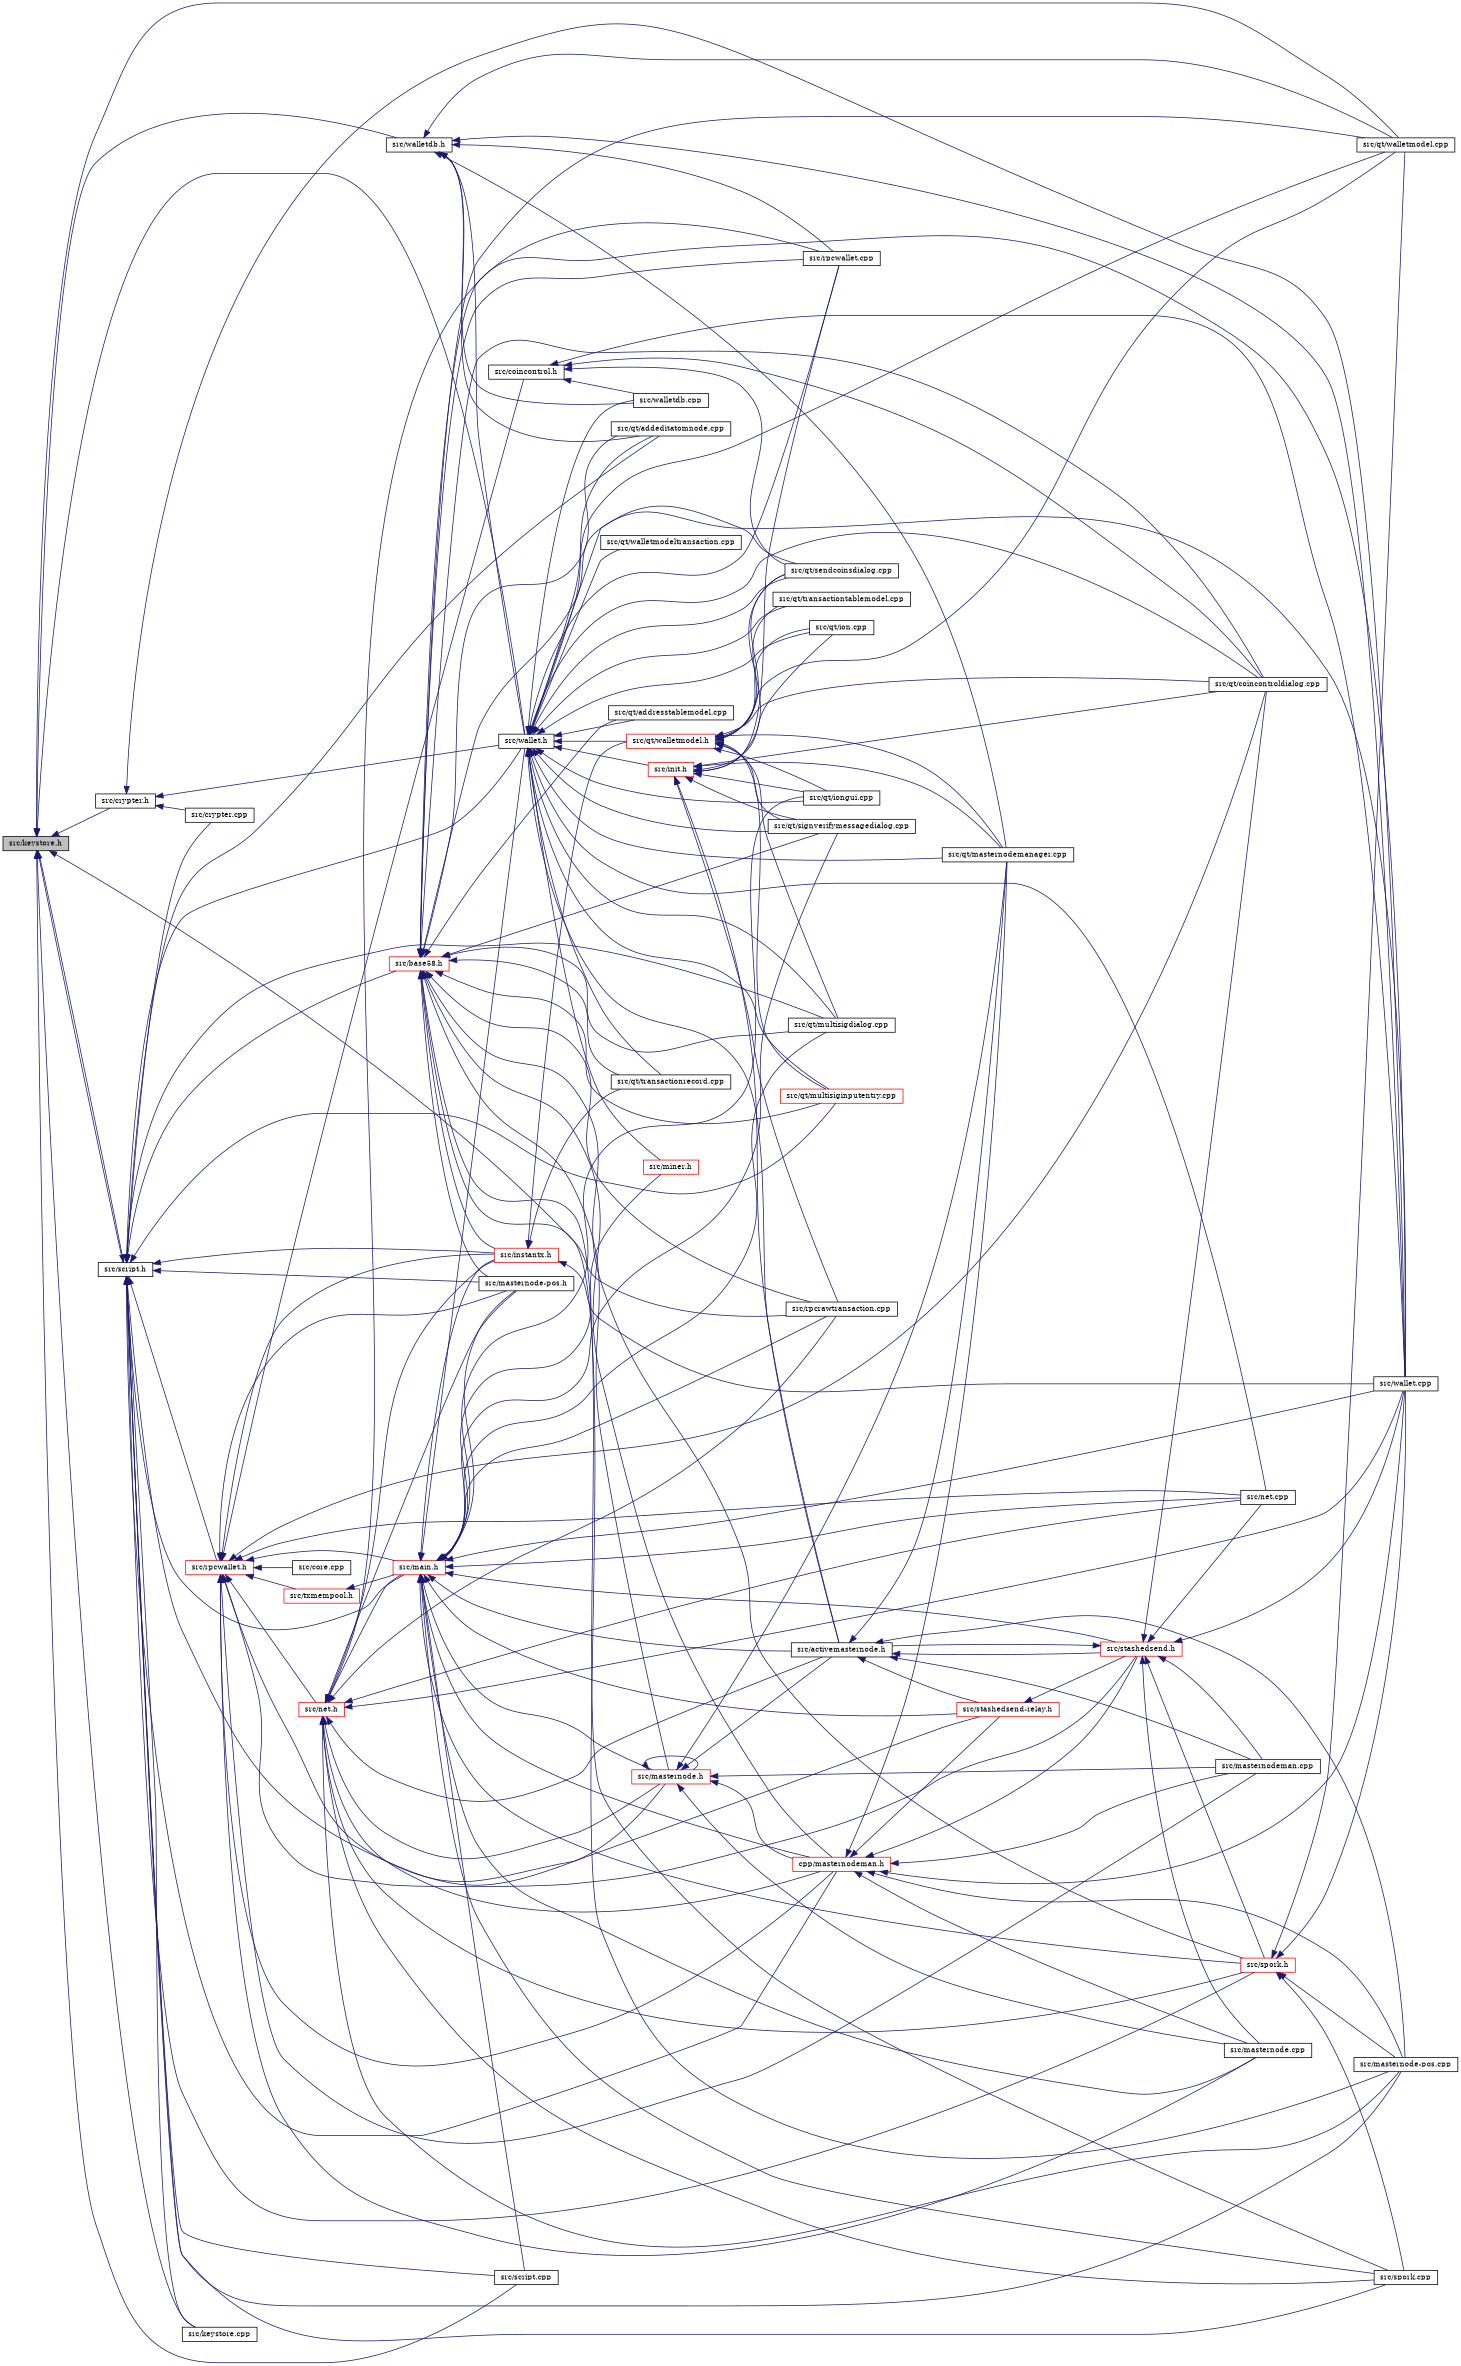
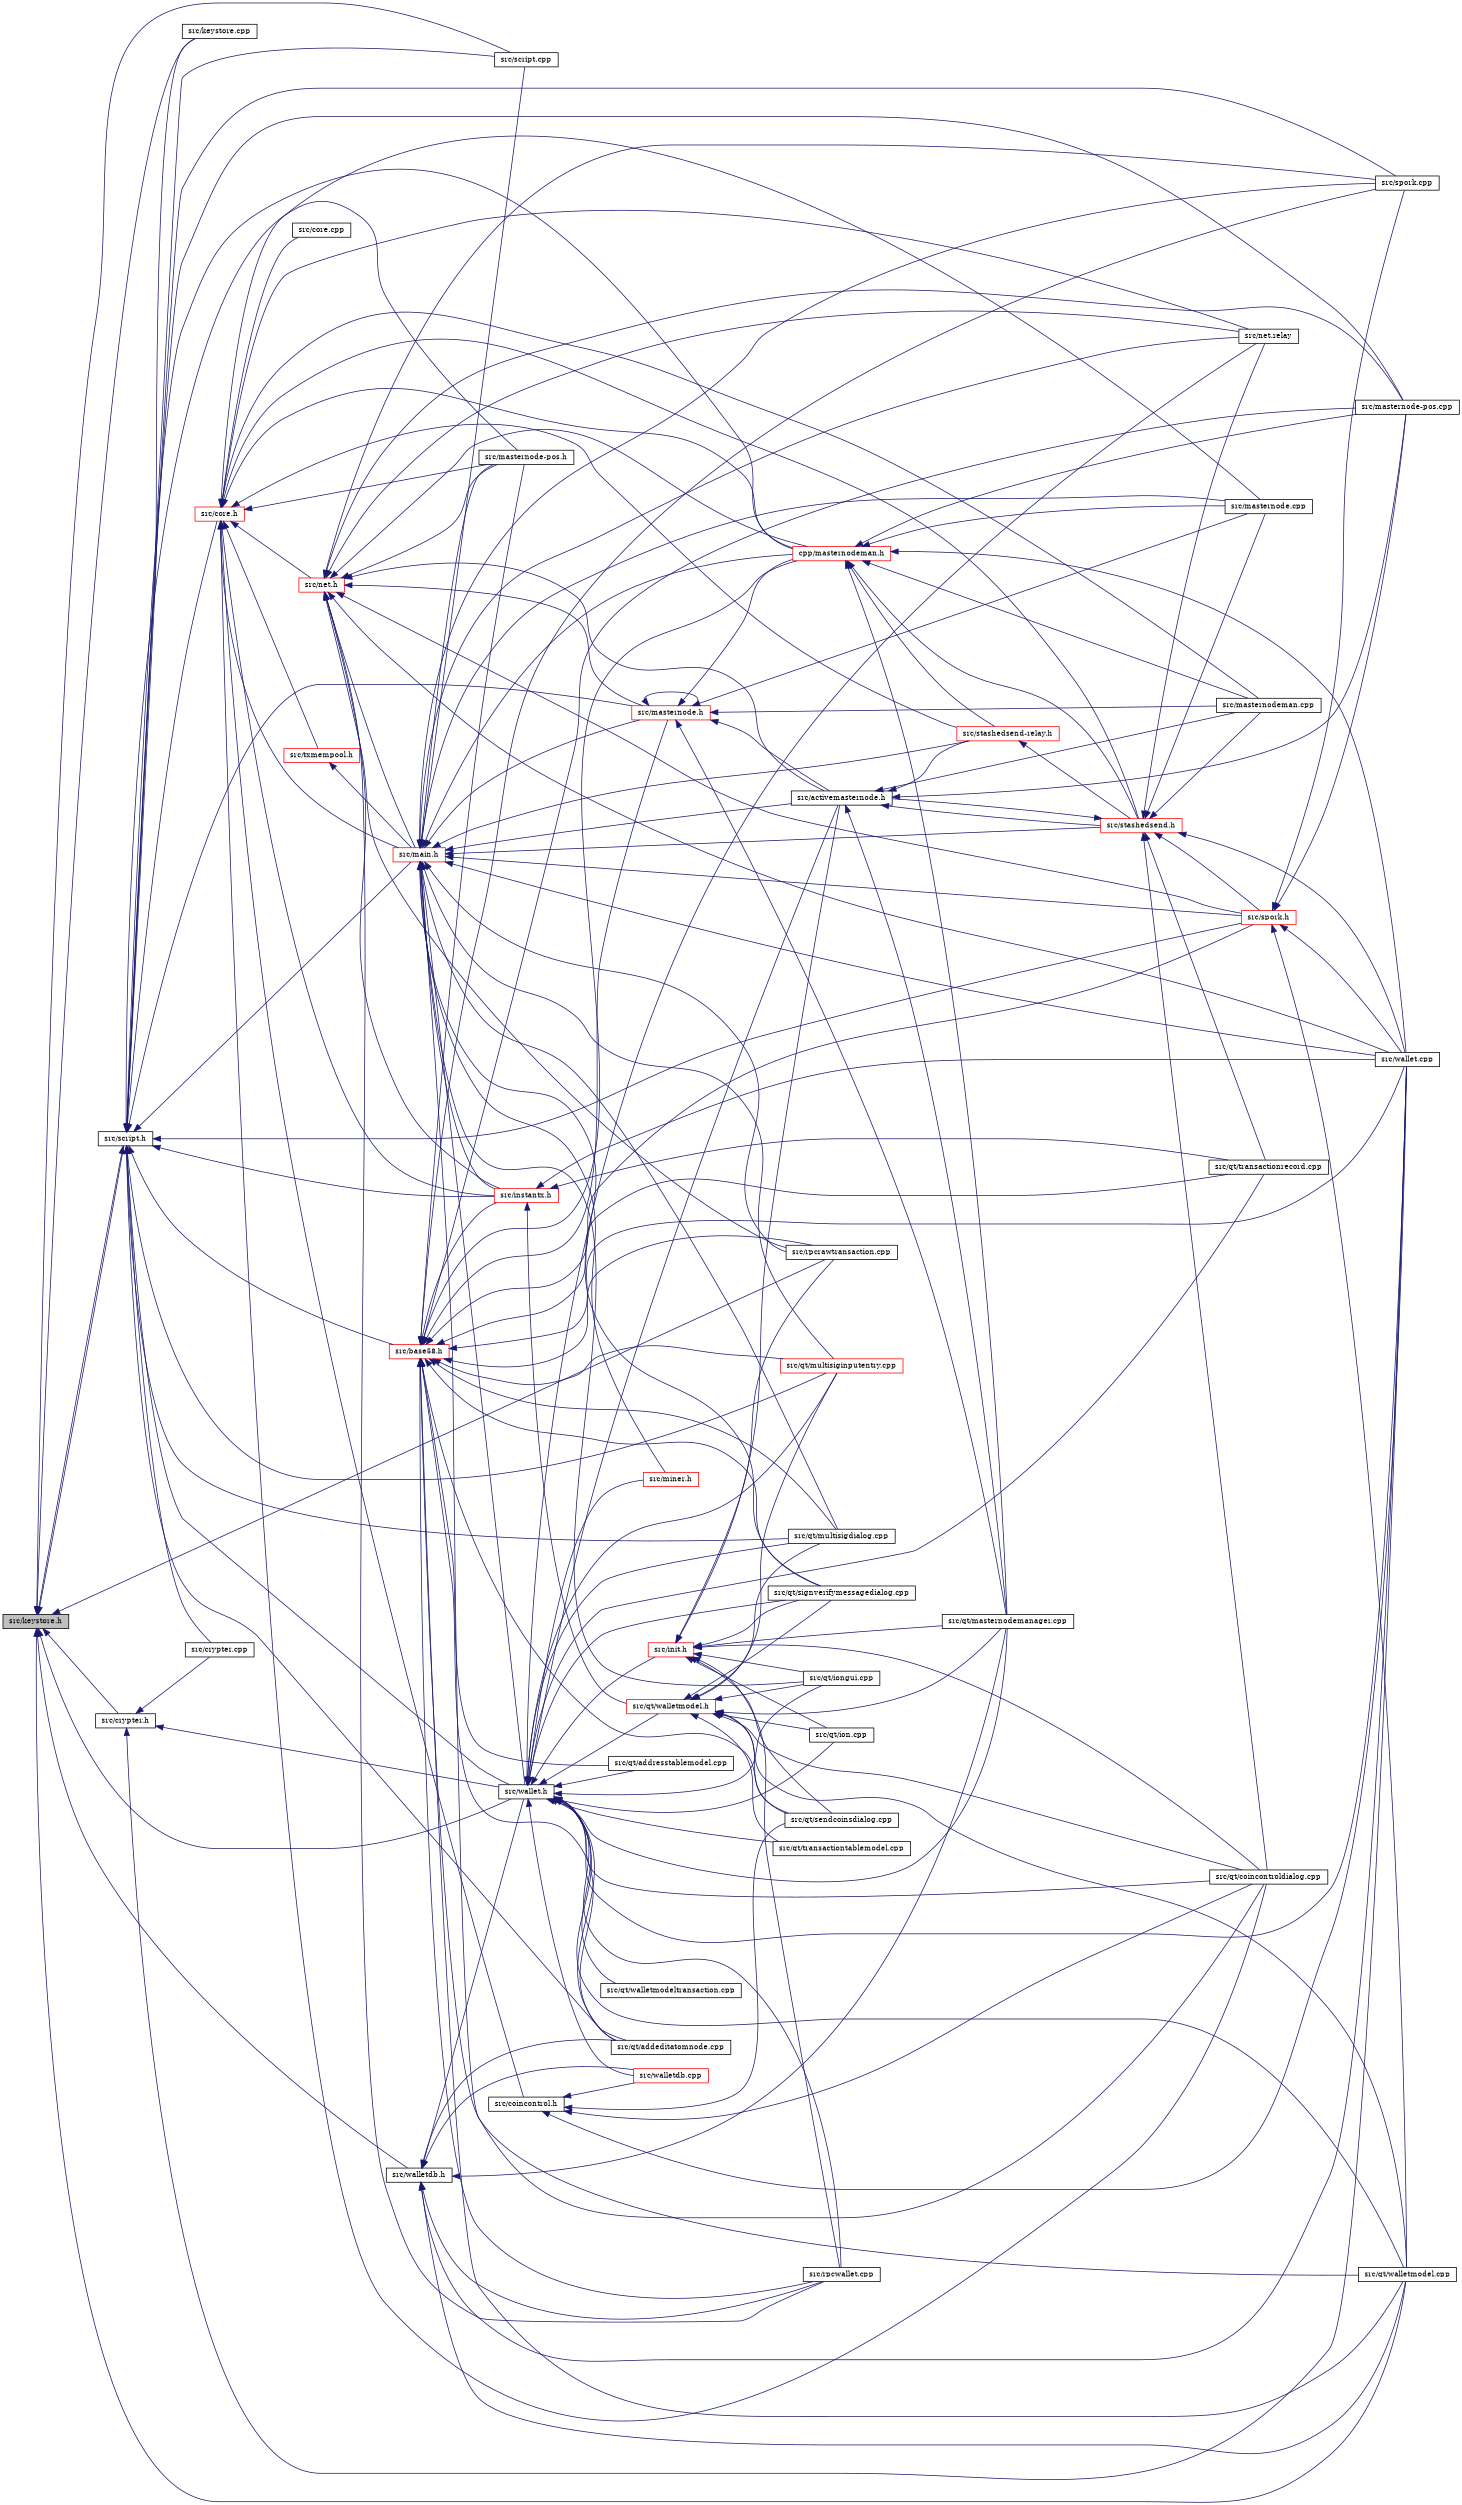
(671, 401) -> (671, 2076)
(645, 628) -> none
none -> (1206, 1000)
none -> (686, 1069)
(1268, 1497) -> (1269, 336)
(220, 1568) -> (220, 514)
none -> (464, 1949)
